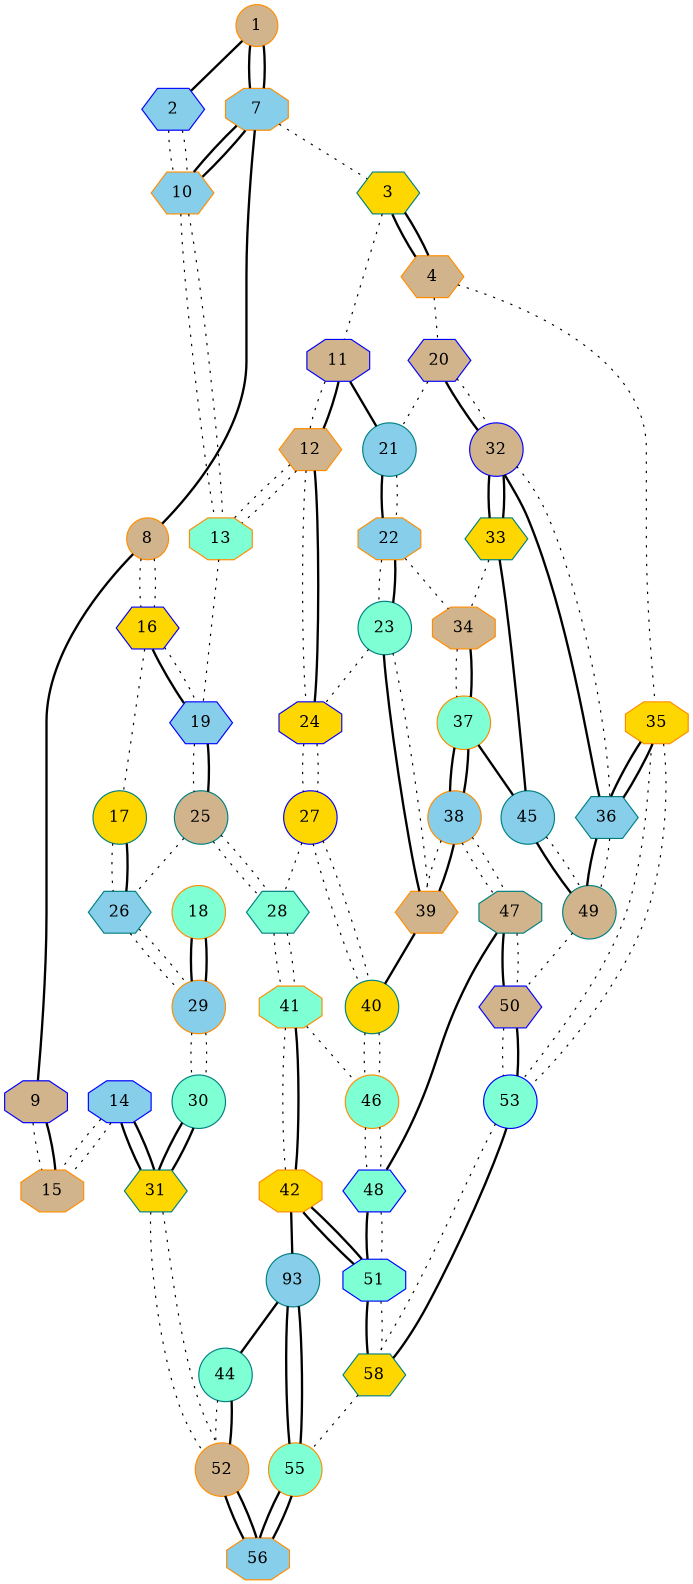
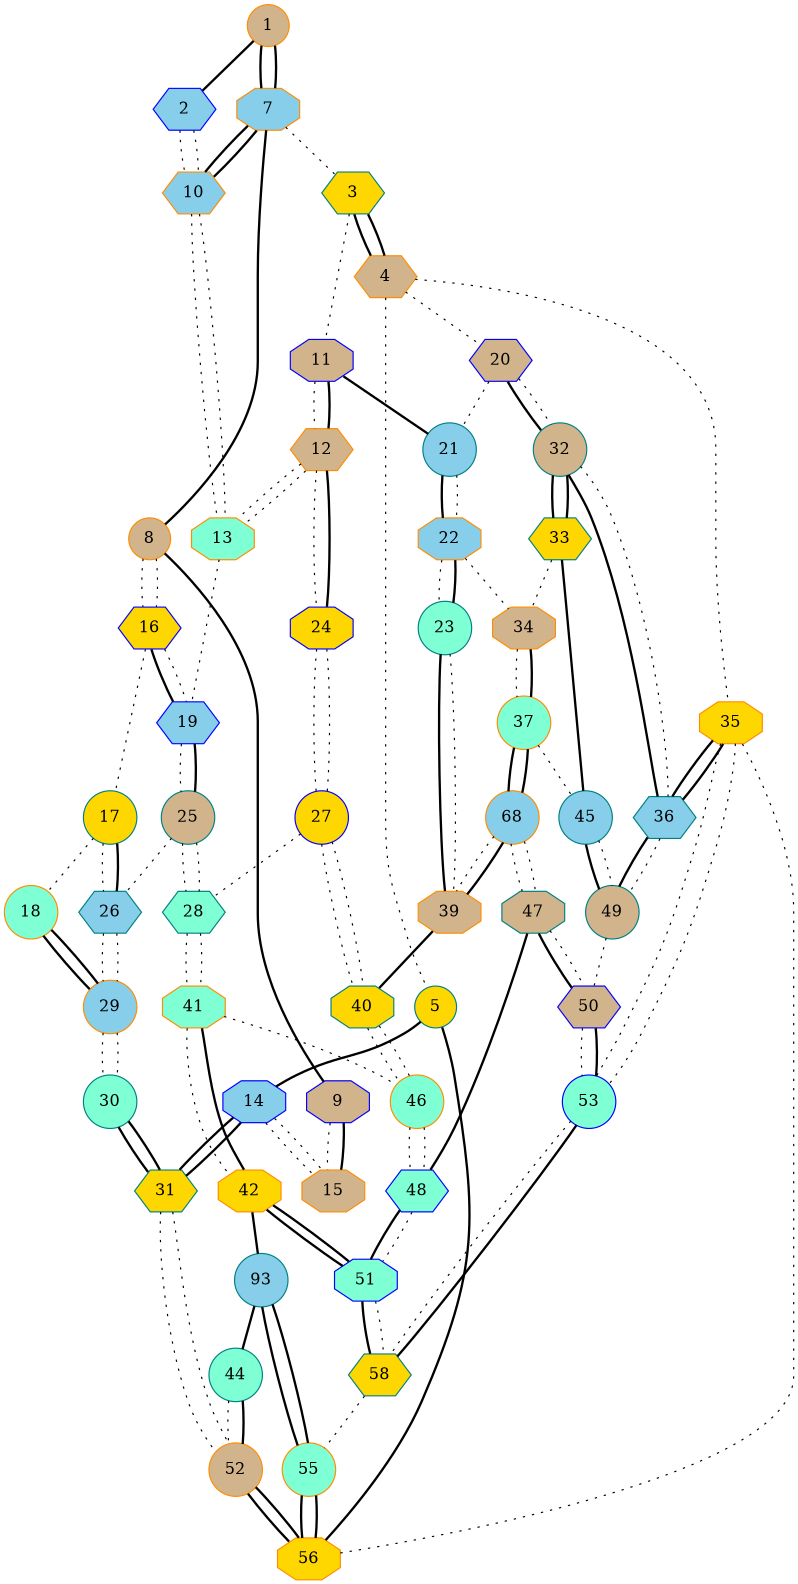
(496, 450) -> (560, 450)
(347, 676) -> none
(496, 770) -> (555, 770)
(455, 818) -> (512, 818)
none -> (71, 865)
(427, 912) -> (450, 912)
(372, 1007) -> (362, 1007)
none -> (436, 1007)
none -> (794, 1307)
(258, 1559) -> (309, 1559)
